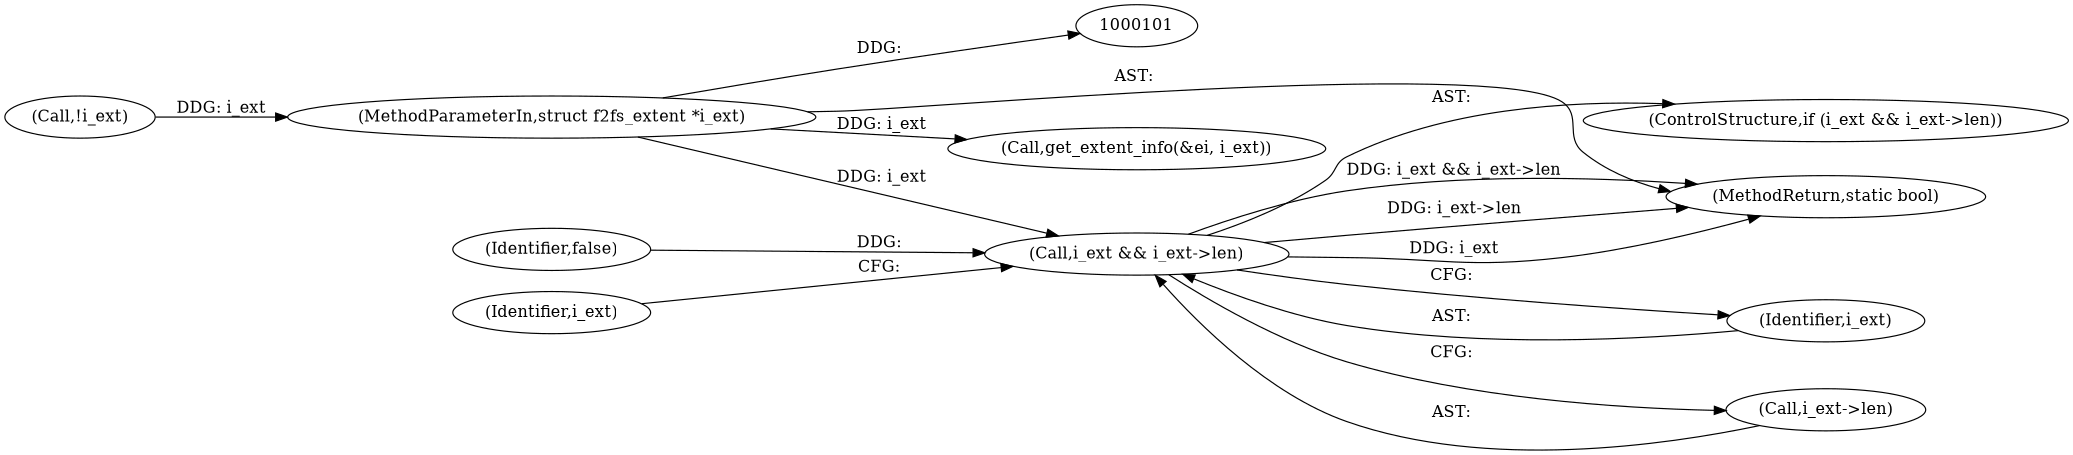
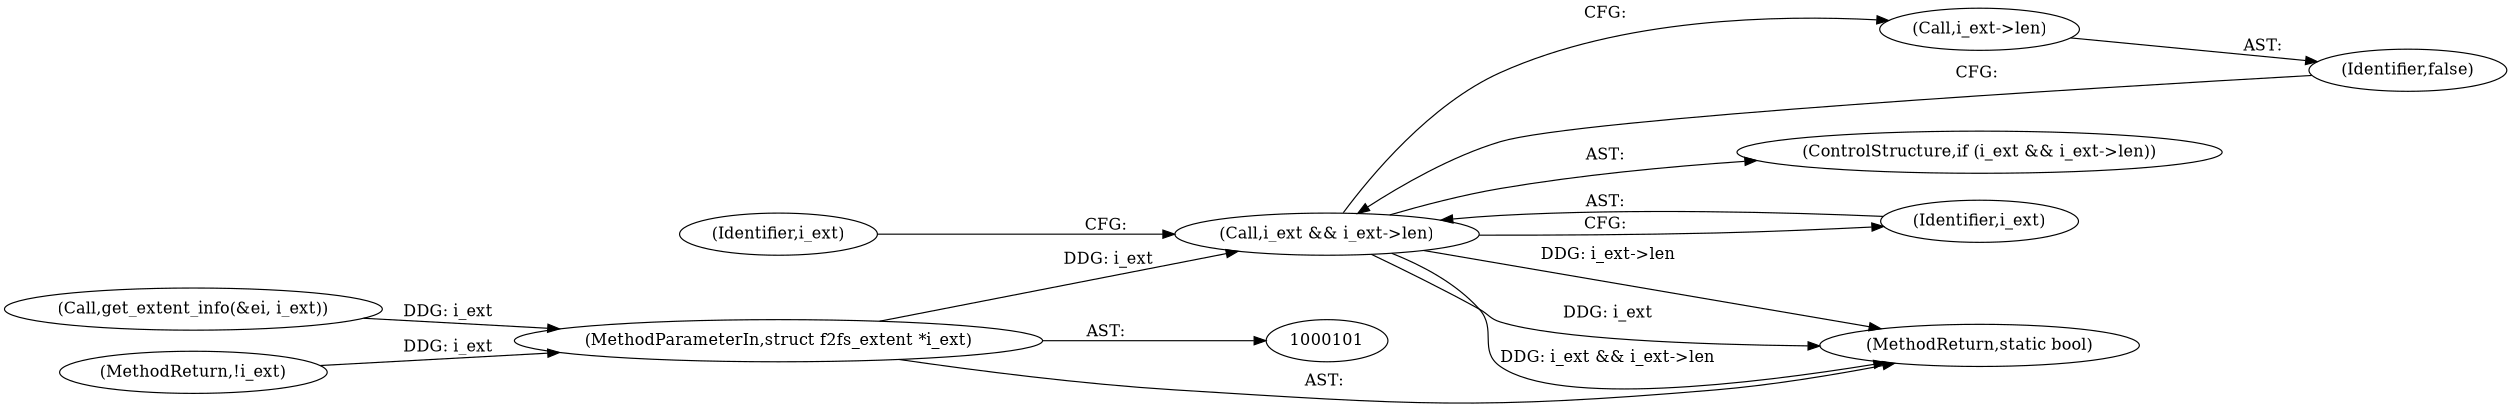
(882, 49) -> (1109, 332)
(80, 117) -> (193, 372)
(863, 134) -> (456, 323)
(882, 243) -> (1980, 73)
(1437, 443) -> (2188, 49)
